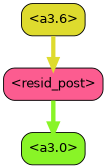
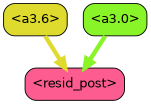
(53, 112) -> (97, 48)
